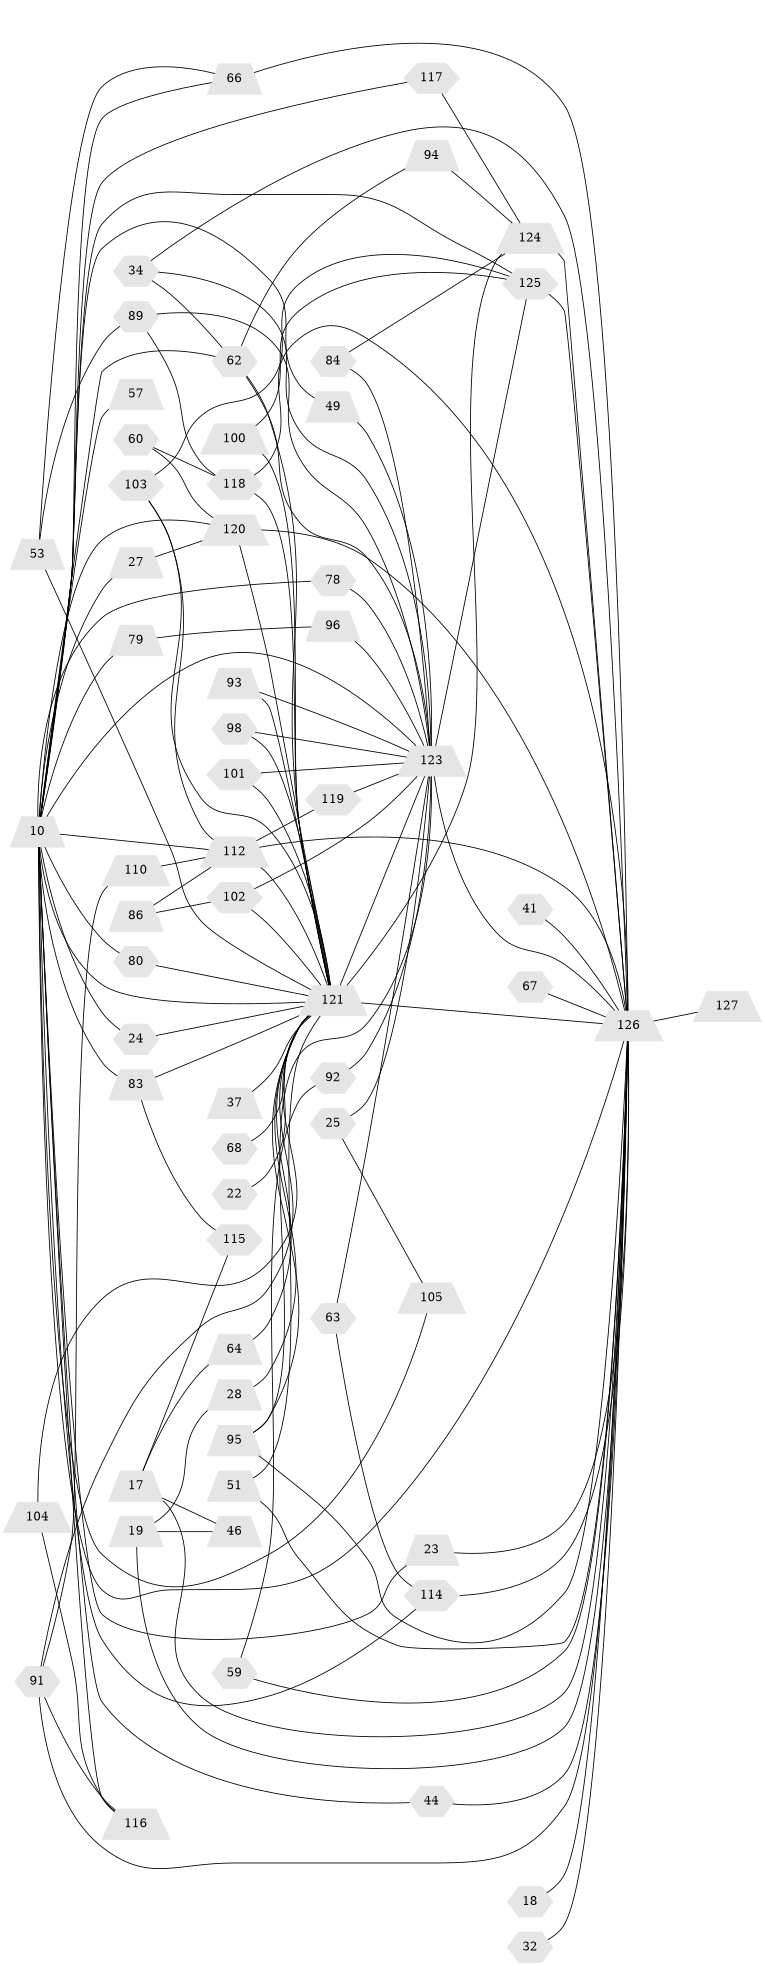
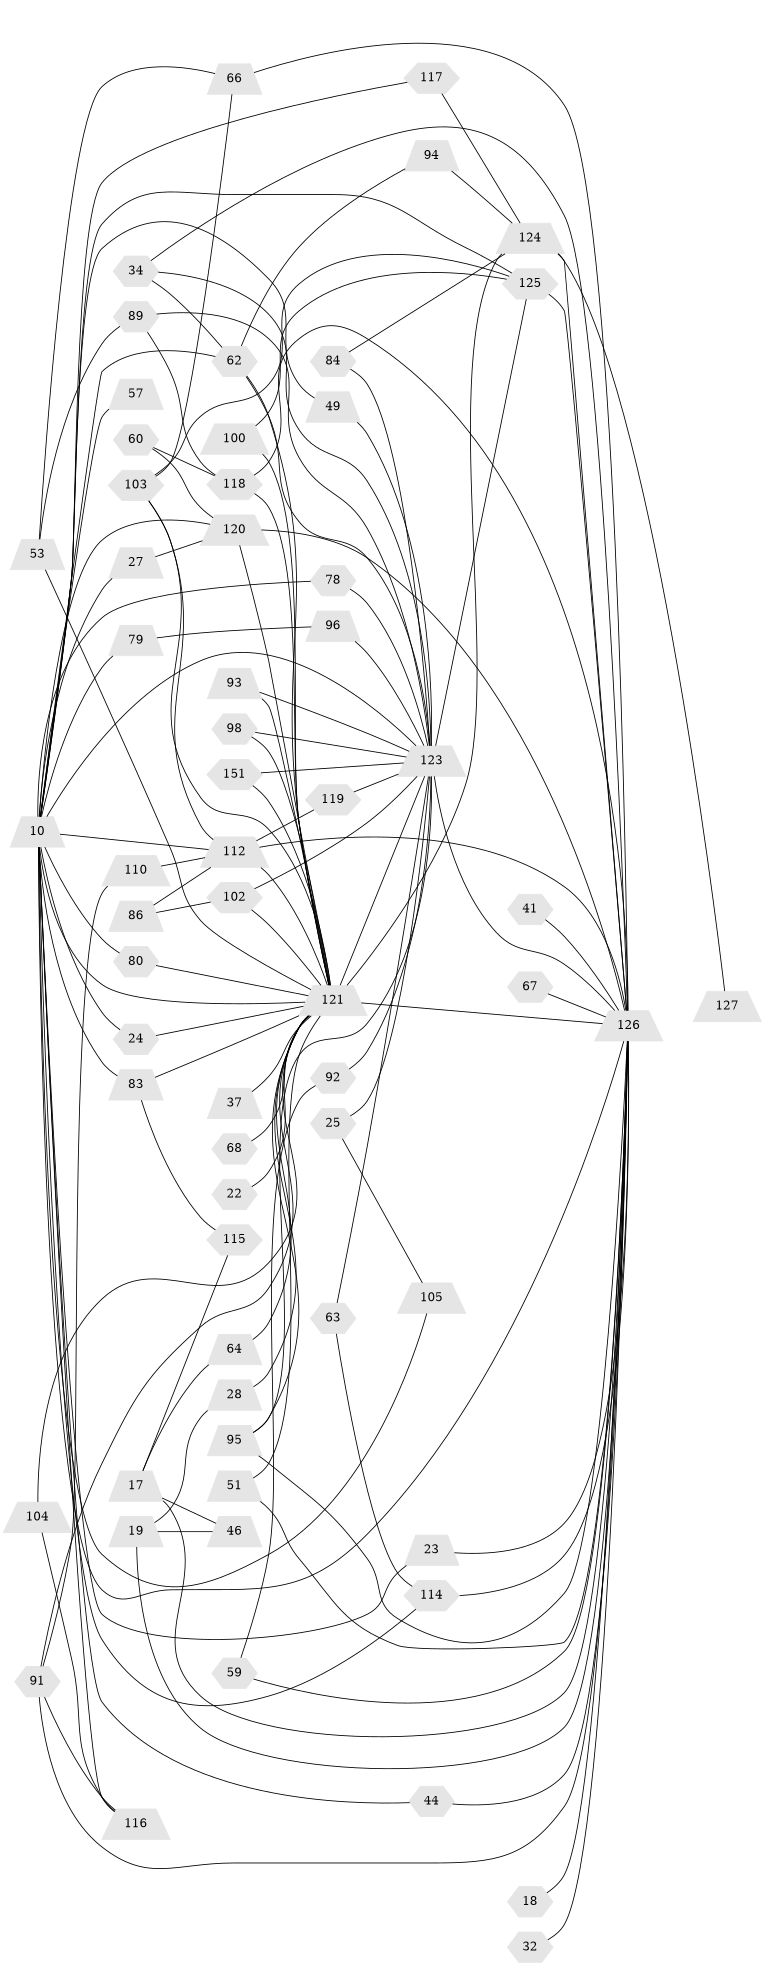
(80, 266) -> (206, 290)
(235, 775) -> (235, 775)
(676, 1017) -> (668, 615)
